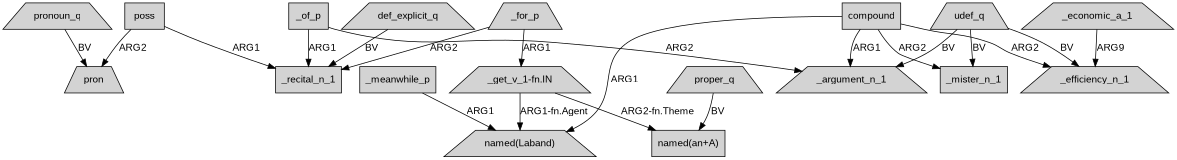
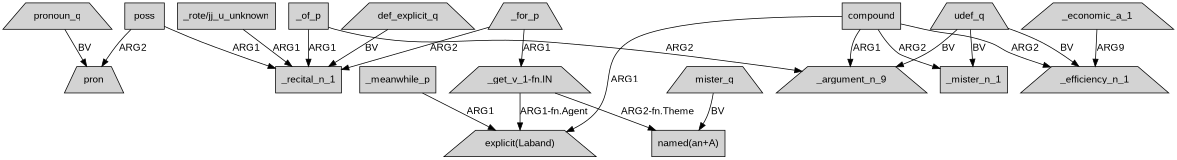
none -> (227, 16)
(715, 80) -> (715, 80)
(852, 80) -> (852, 80)
(520, 143) -> (520, 143)
